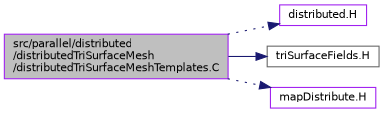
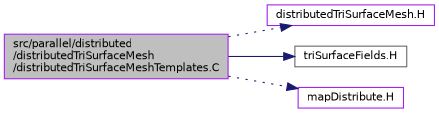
(323, 15) -> (351, 15)
